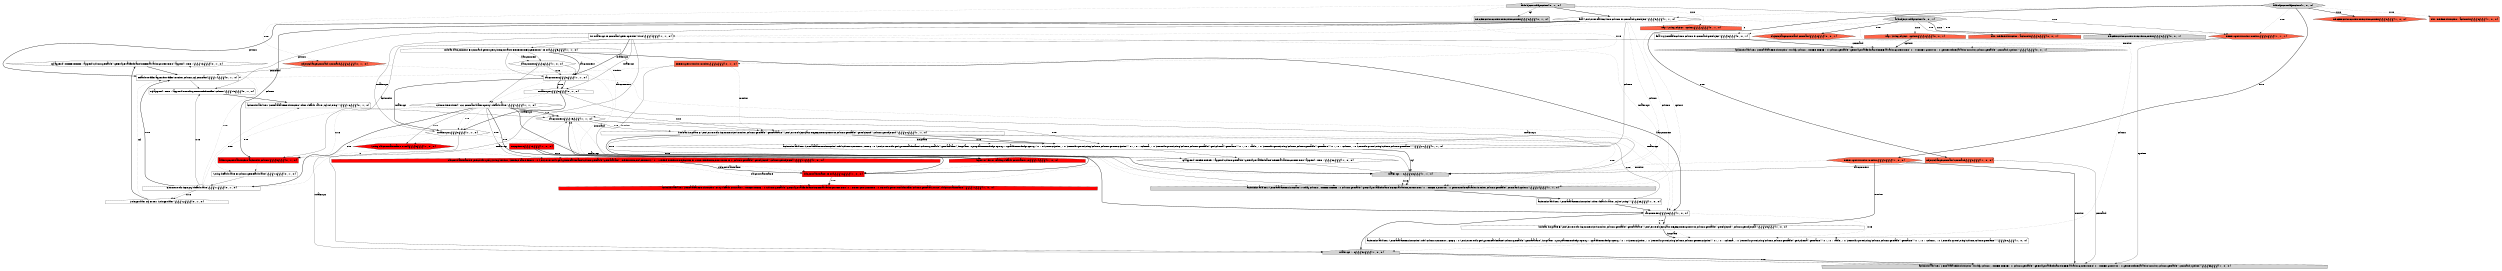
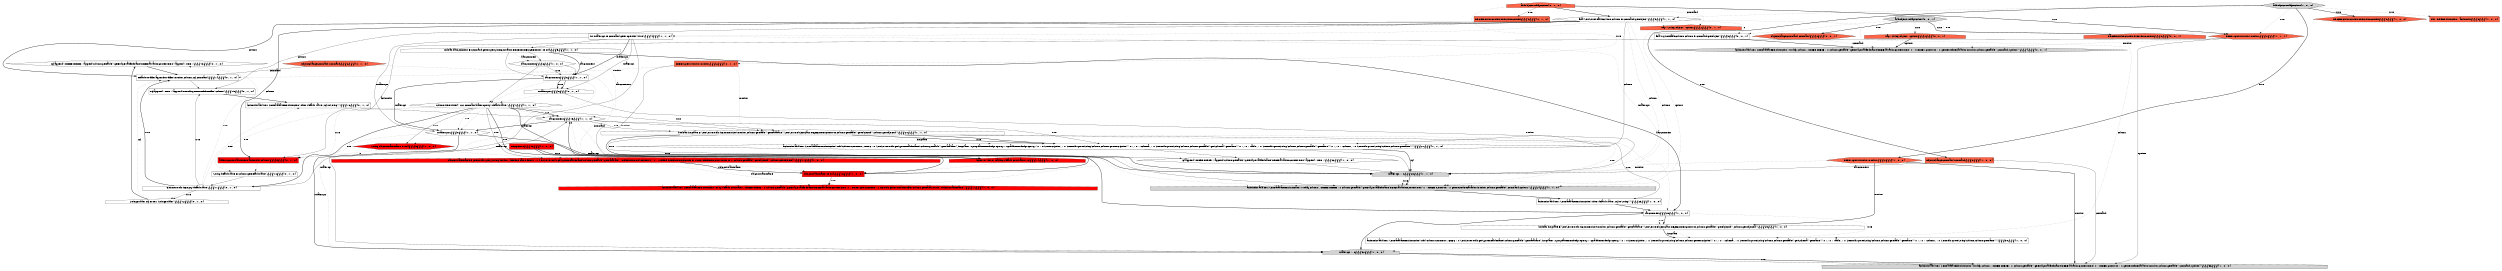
(1541, 5) -> (1541, 5)
(851, 11) -> none
(1530, 12) -> (1530, 12)
(1693, 12) -> (1693, 12)
(1885, 14) -> (1885, 14)
(1512, 19) -> (1512, 19)
(2025, 36) -> none
(2145, 36) -> (2145, 36)
(515, 112) -> (516, 126)
(1150, 120) -> (329, 228)
(1530, 133) -> (1530, 133)
(473, 150) -> (473, 150)
(1103, 159) -> (1103, 159)
(698, 251) -> (698, 251)
